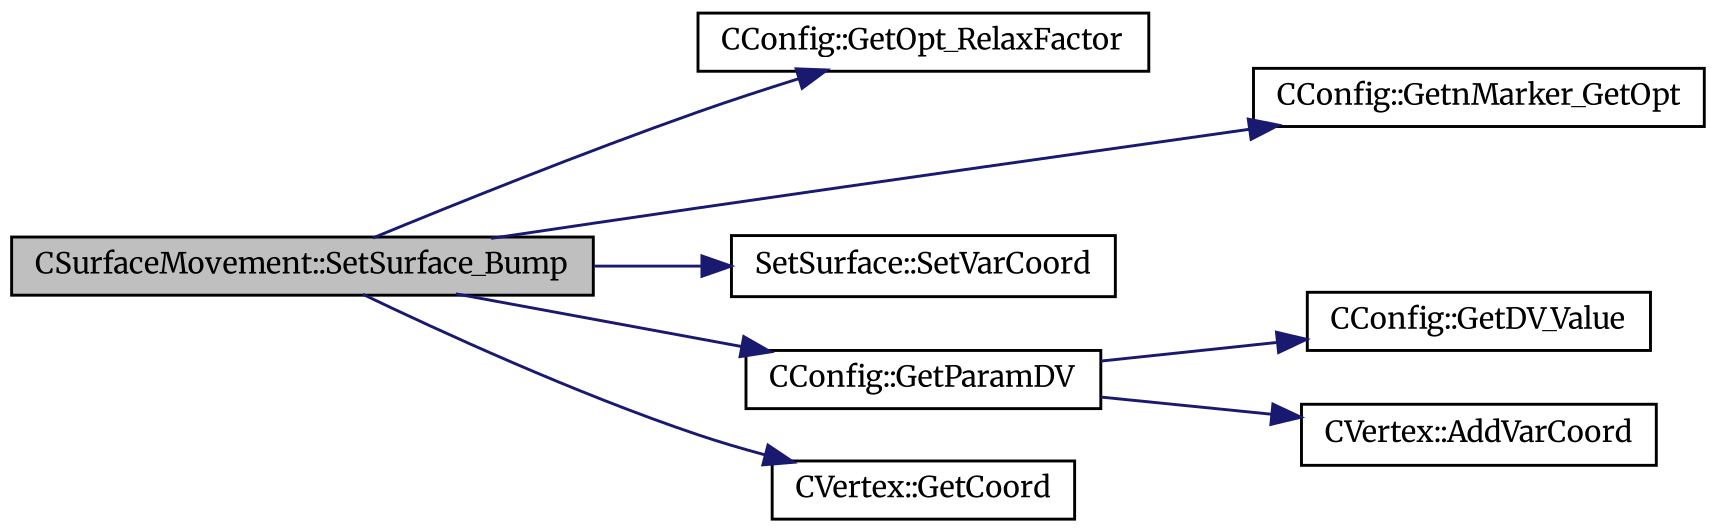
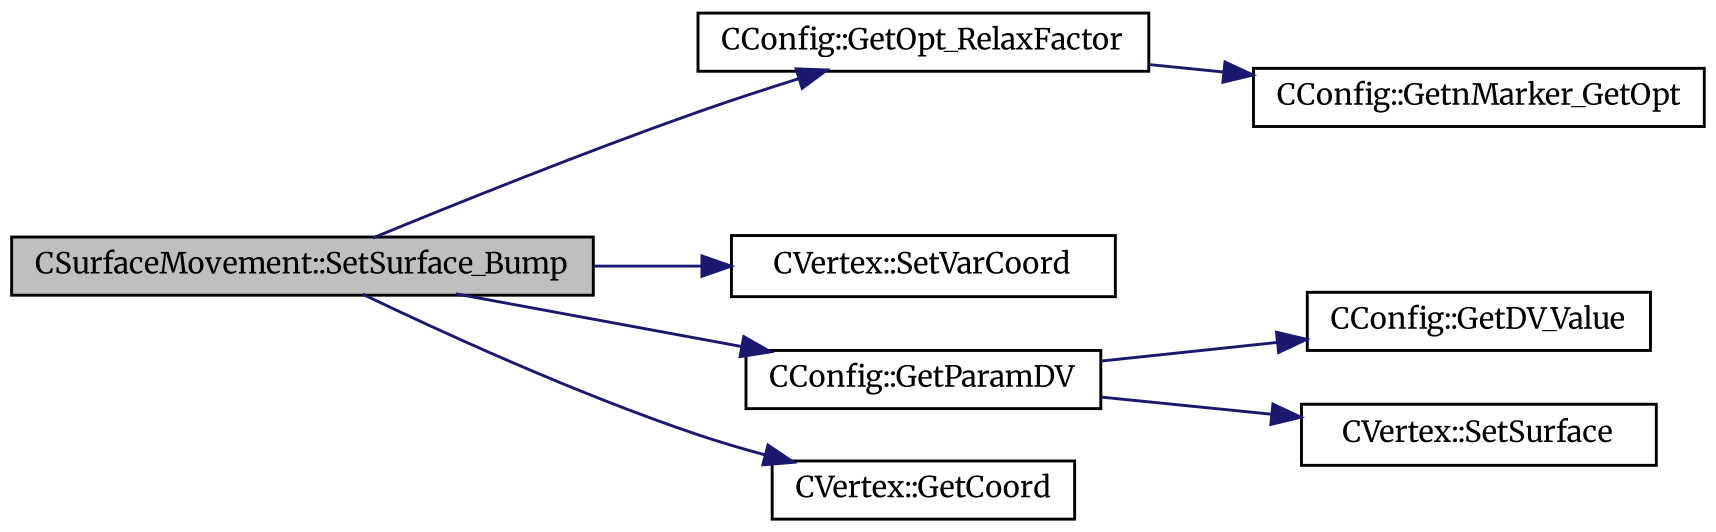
(870, 183) -> (1186, 68)
(923, 266) -> (923, 266)
(1479, 435) -> (1479, 435)
